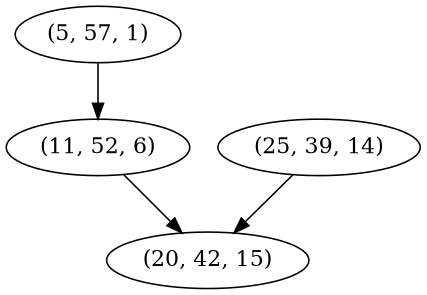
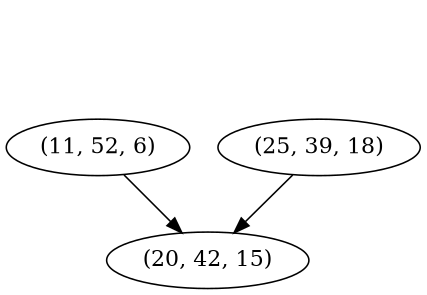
(98, 34) -> none
(319, 147) -> (319, 147)
